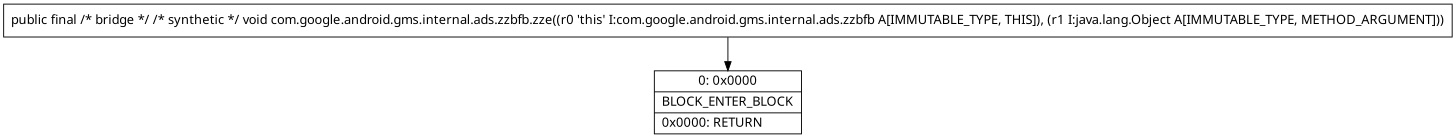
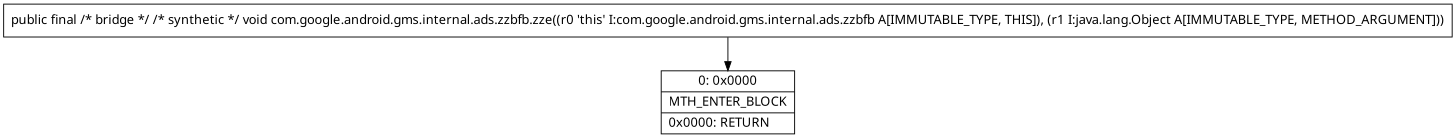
(728, 102) -> (728, 102)
